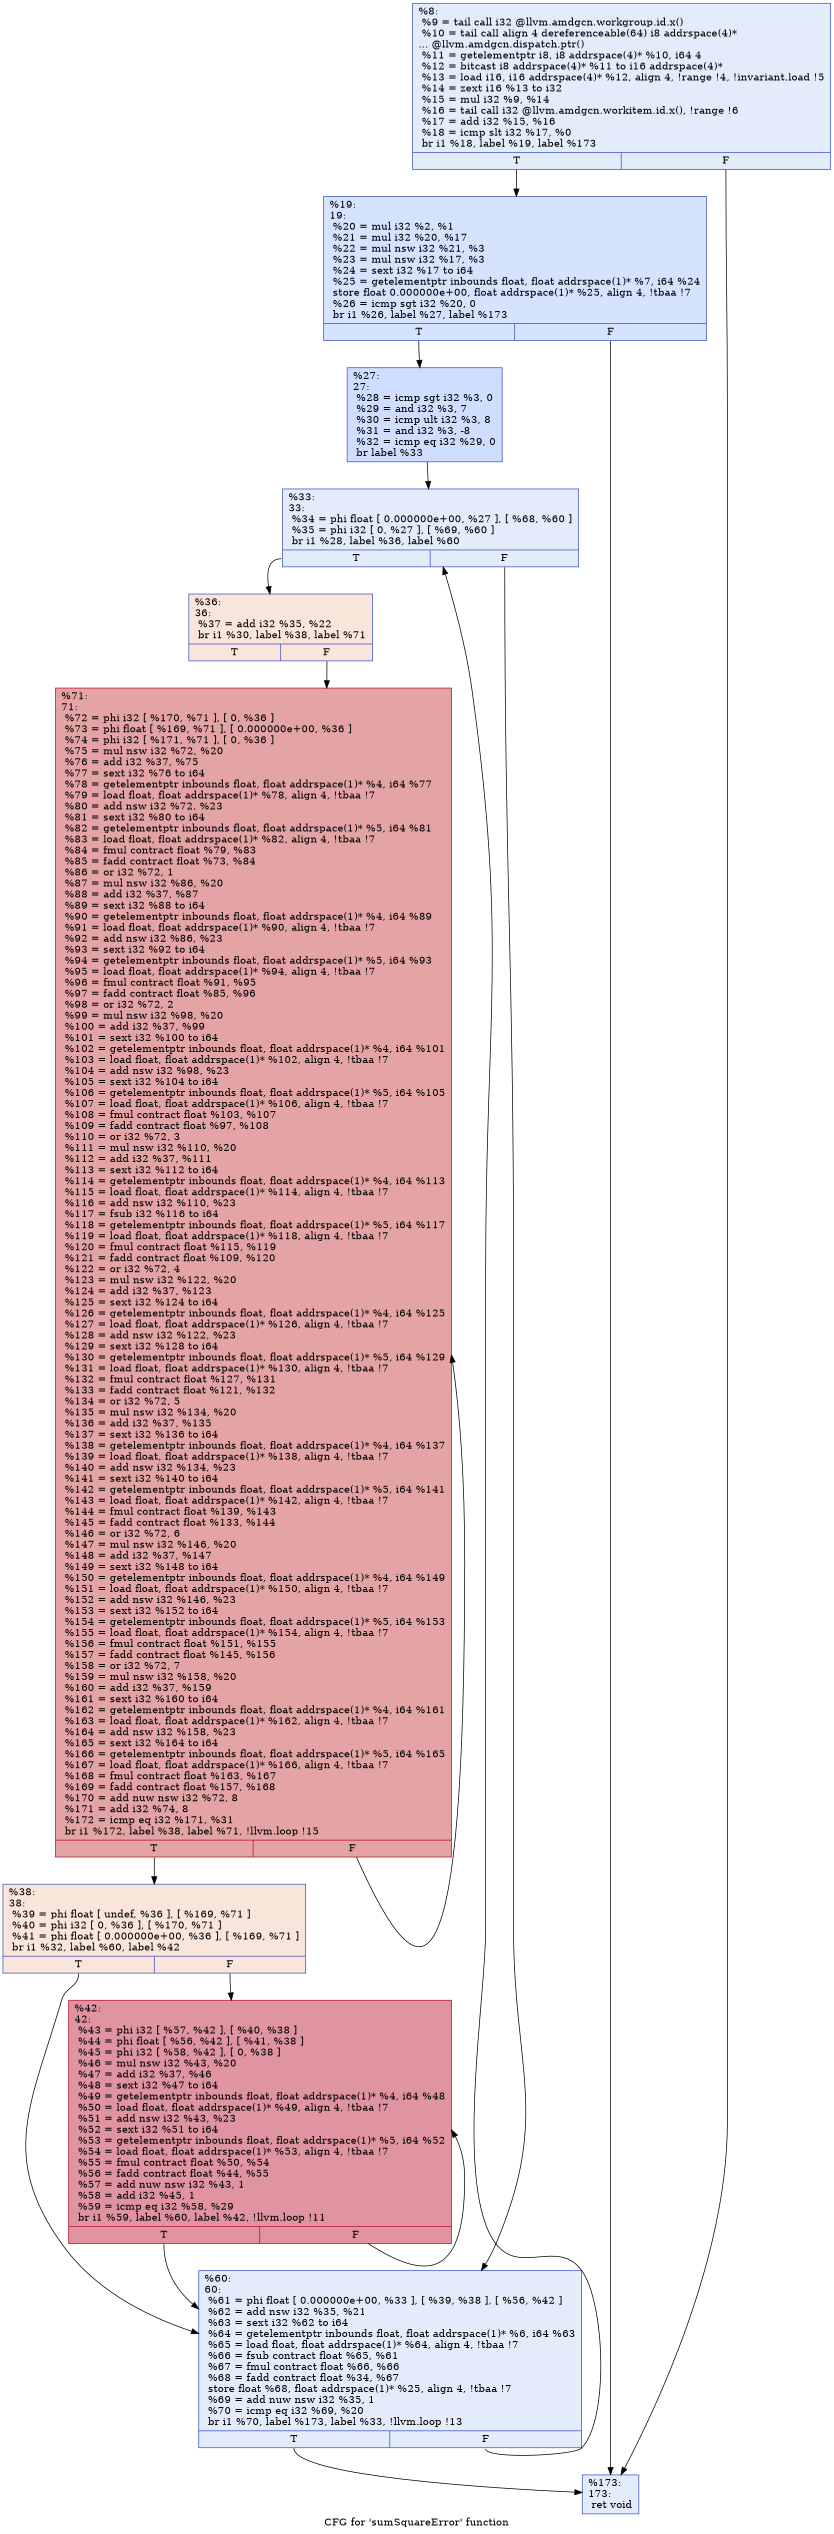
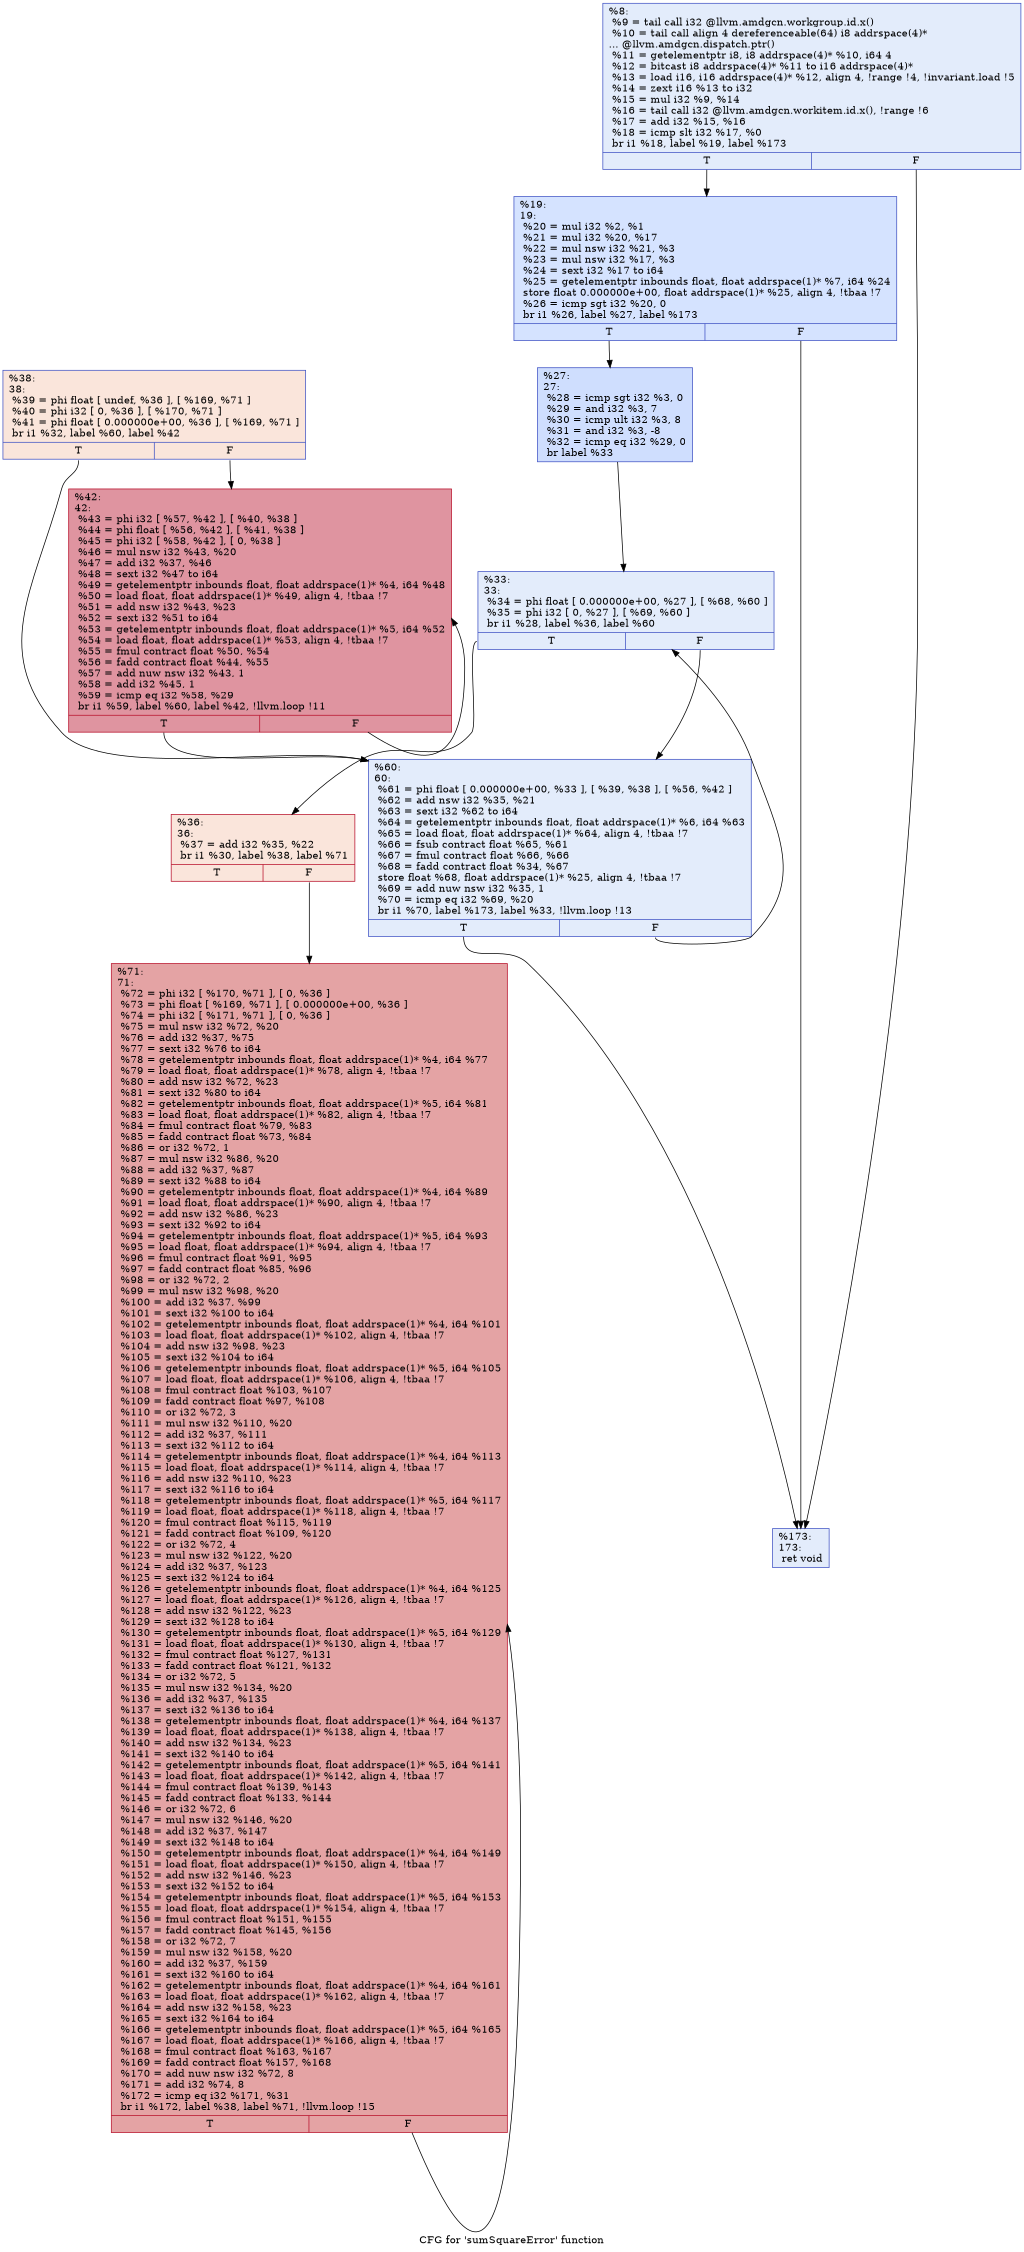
(281, 627) -> (263, 848)
(140, 1214) -> (196, 1490)
(154, 1867) -> none
